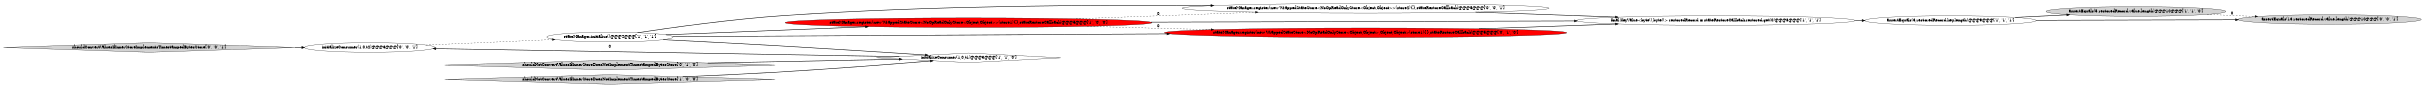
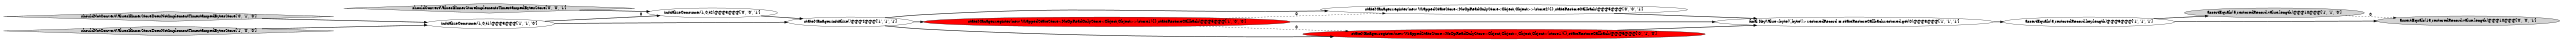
(489, 42) -> (781, 17)
(794, 47) -> (670, 23)
(969, 58) -> (489, 24)
